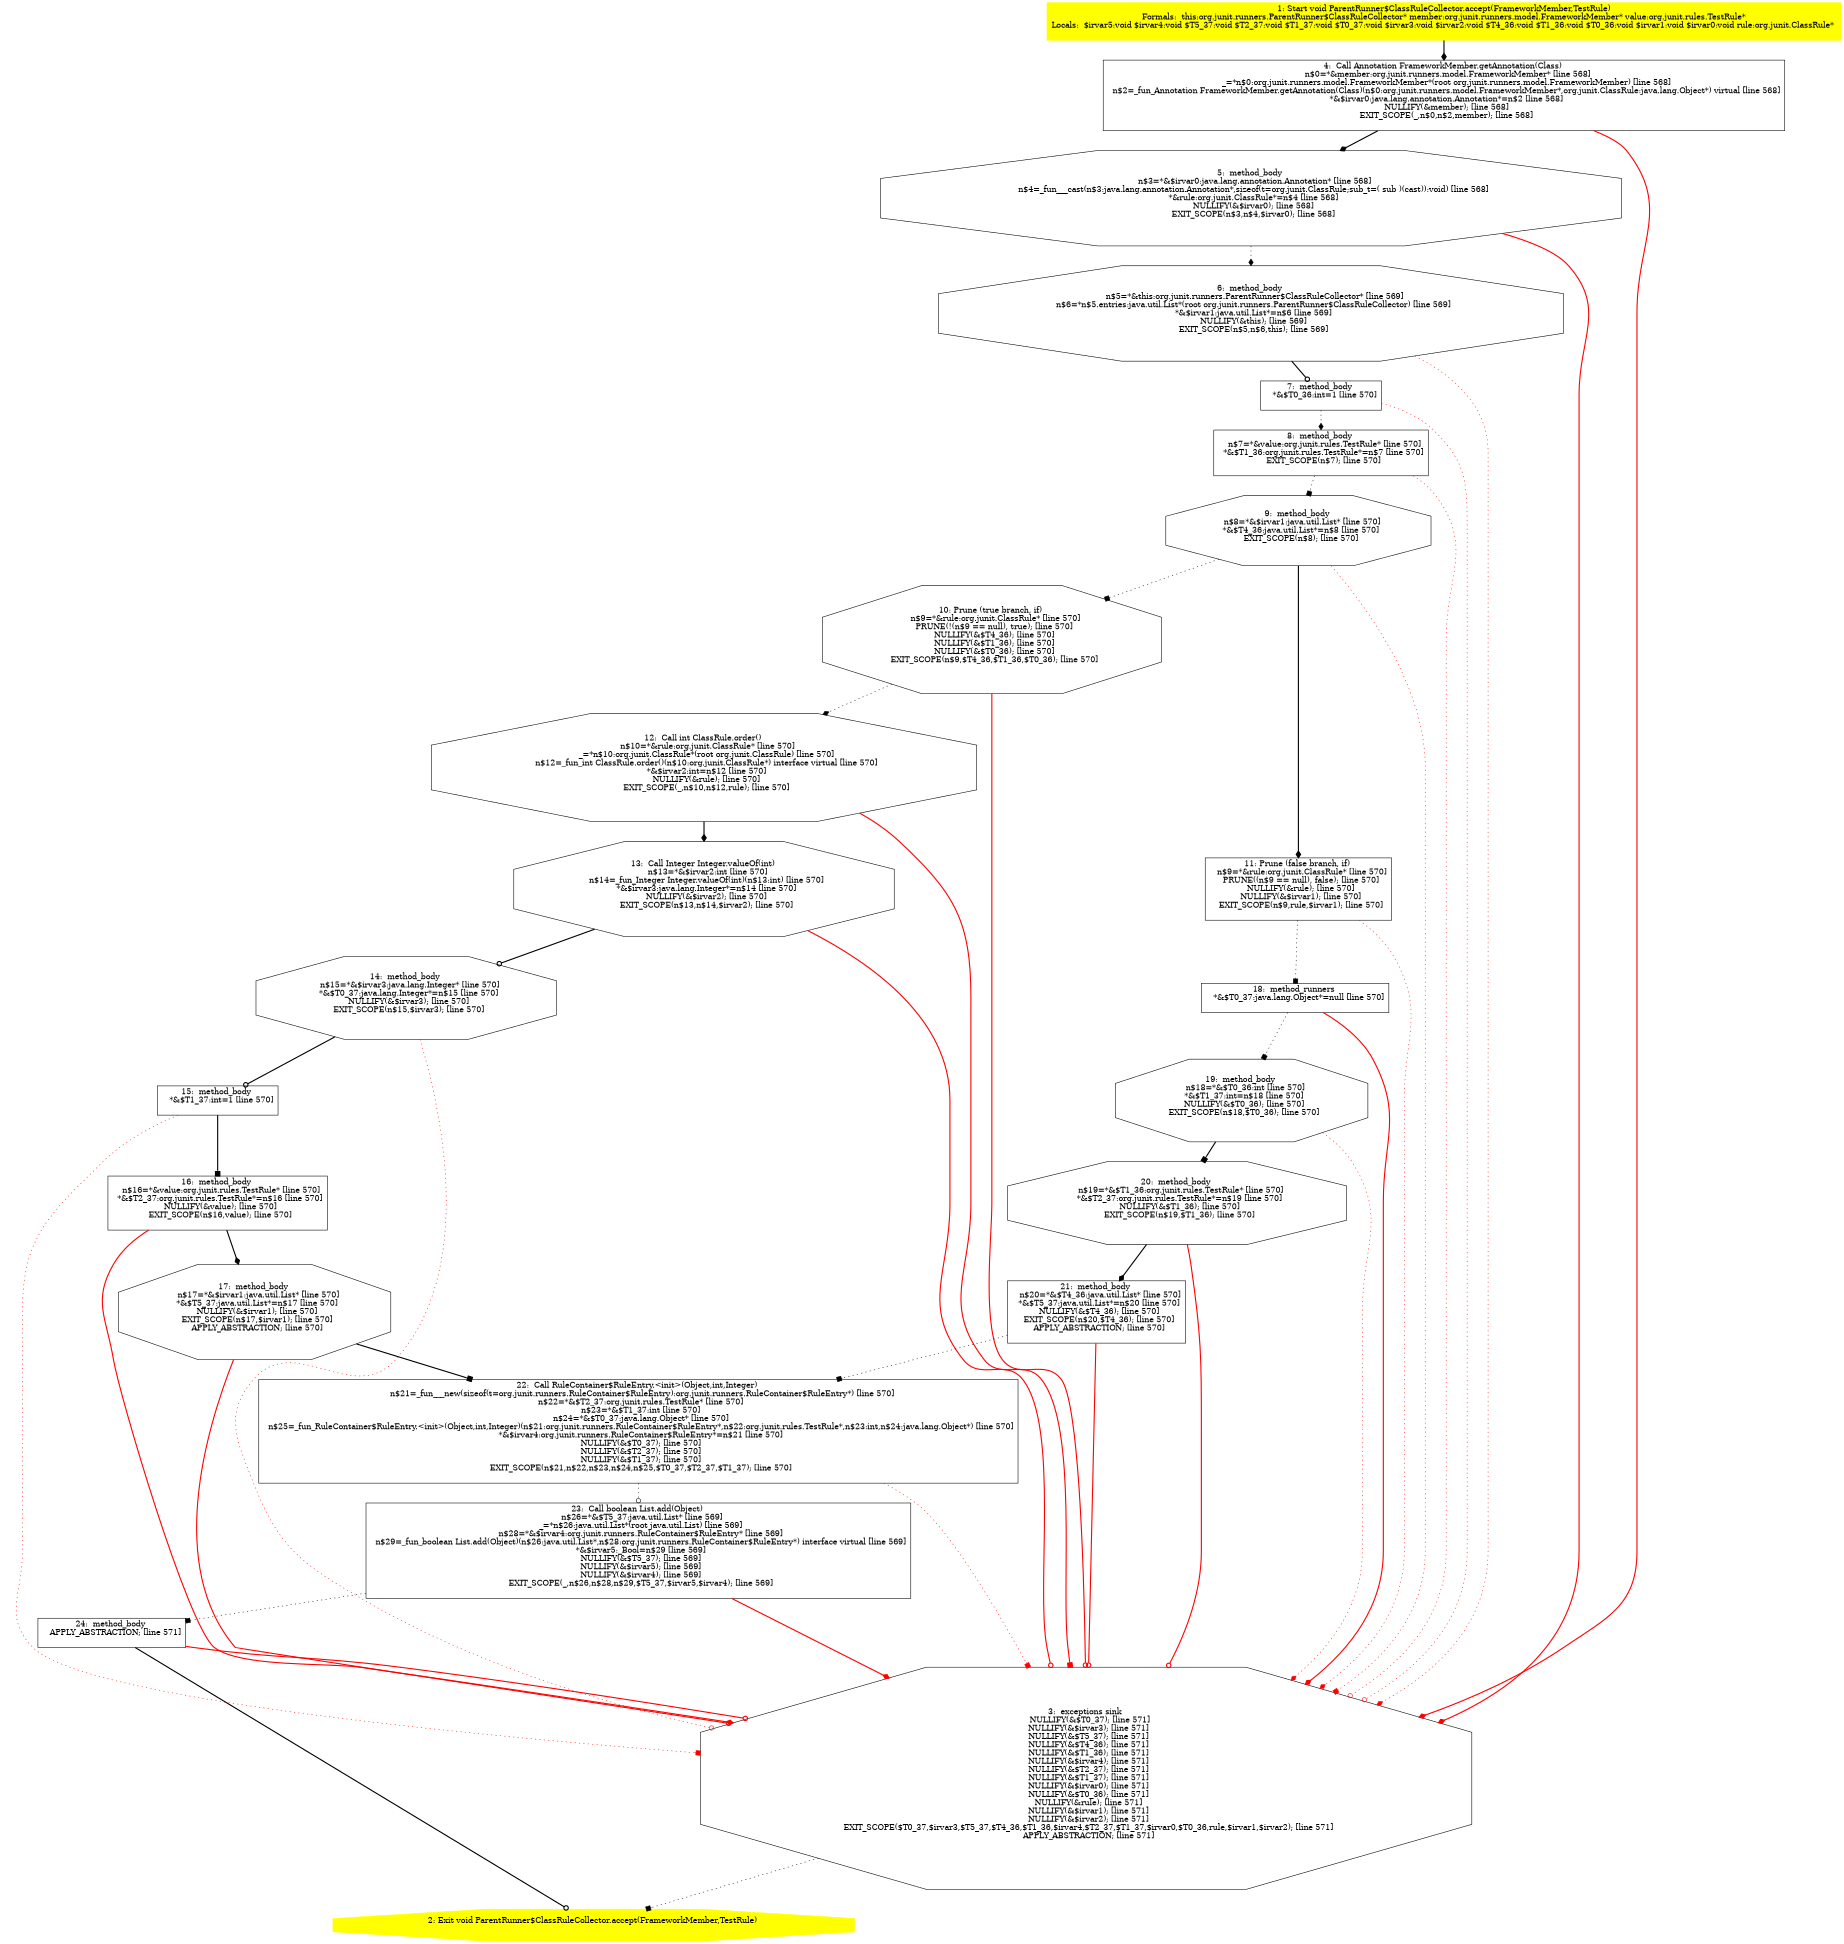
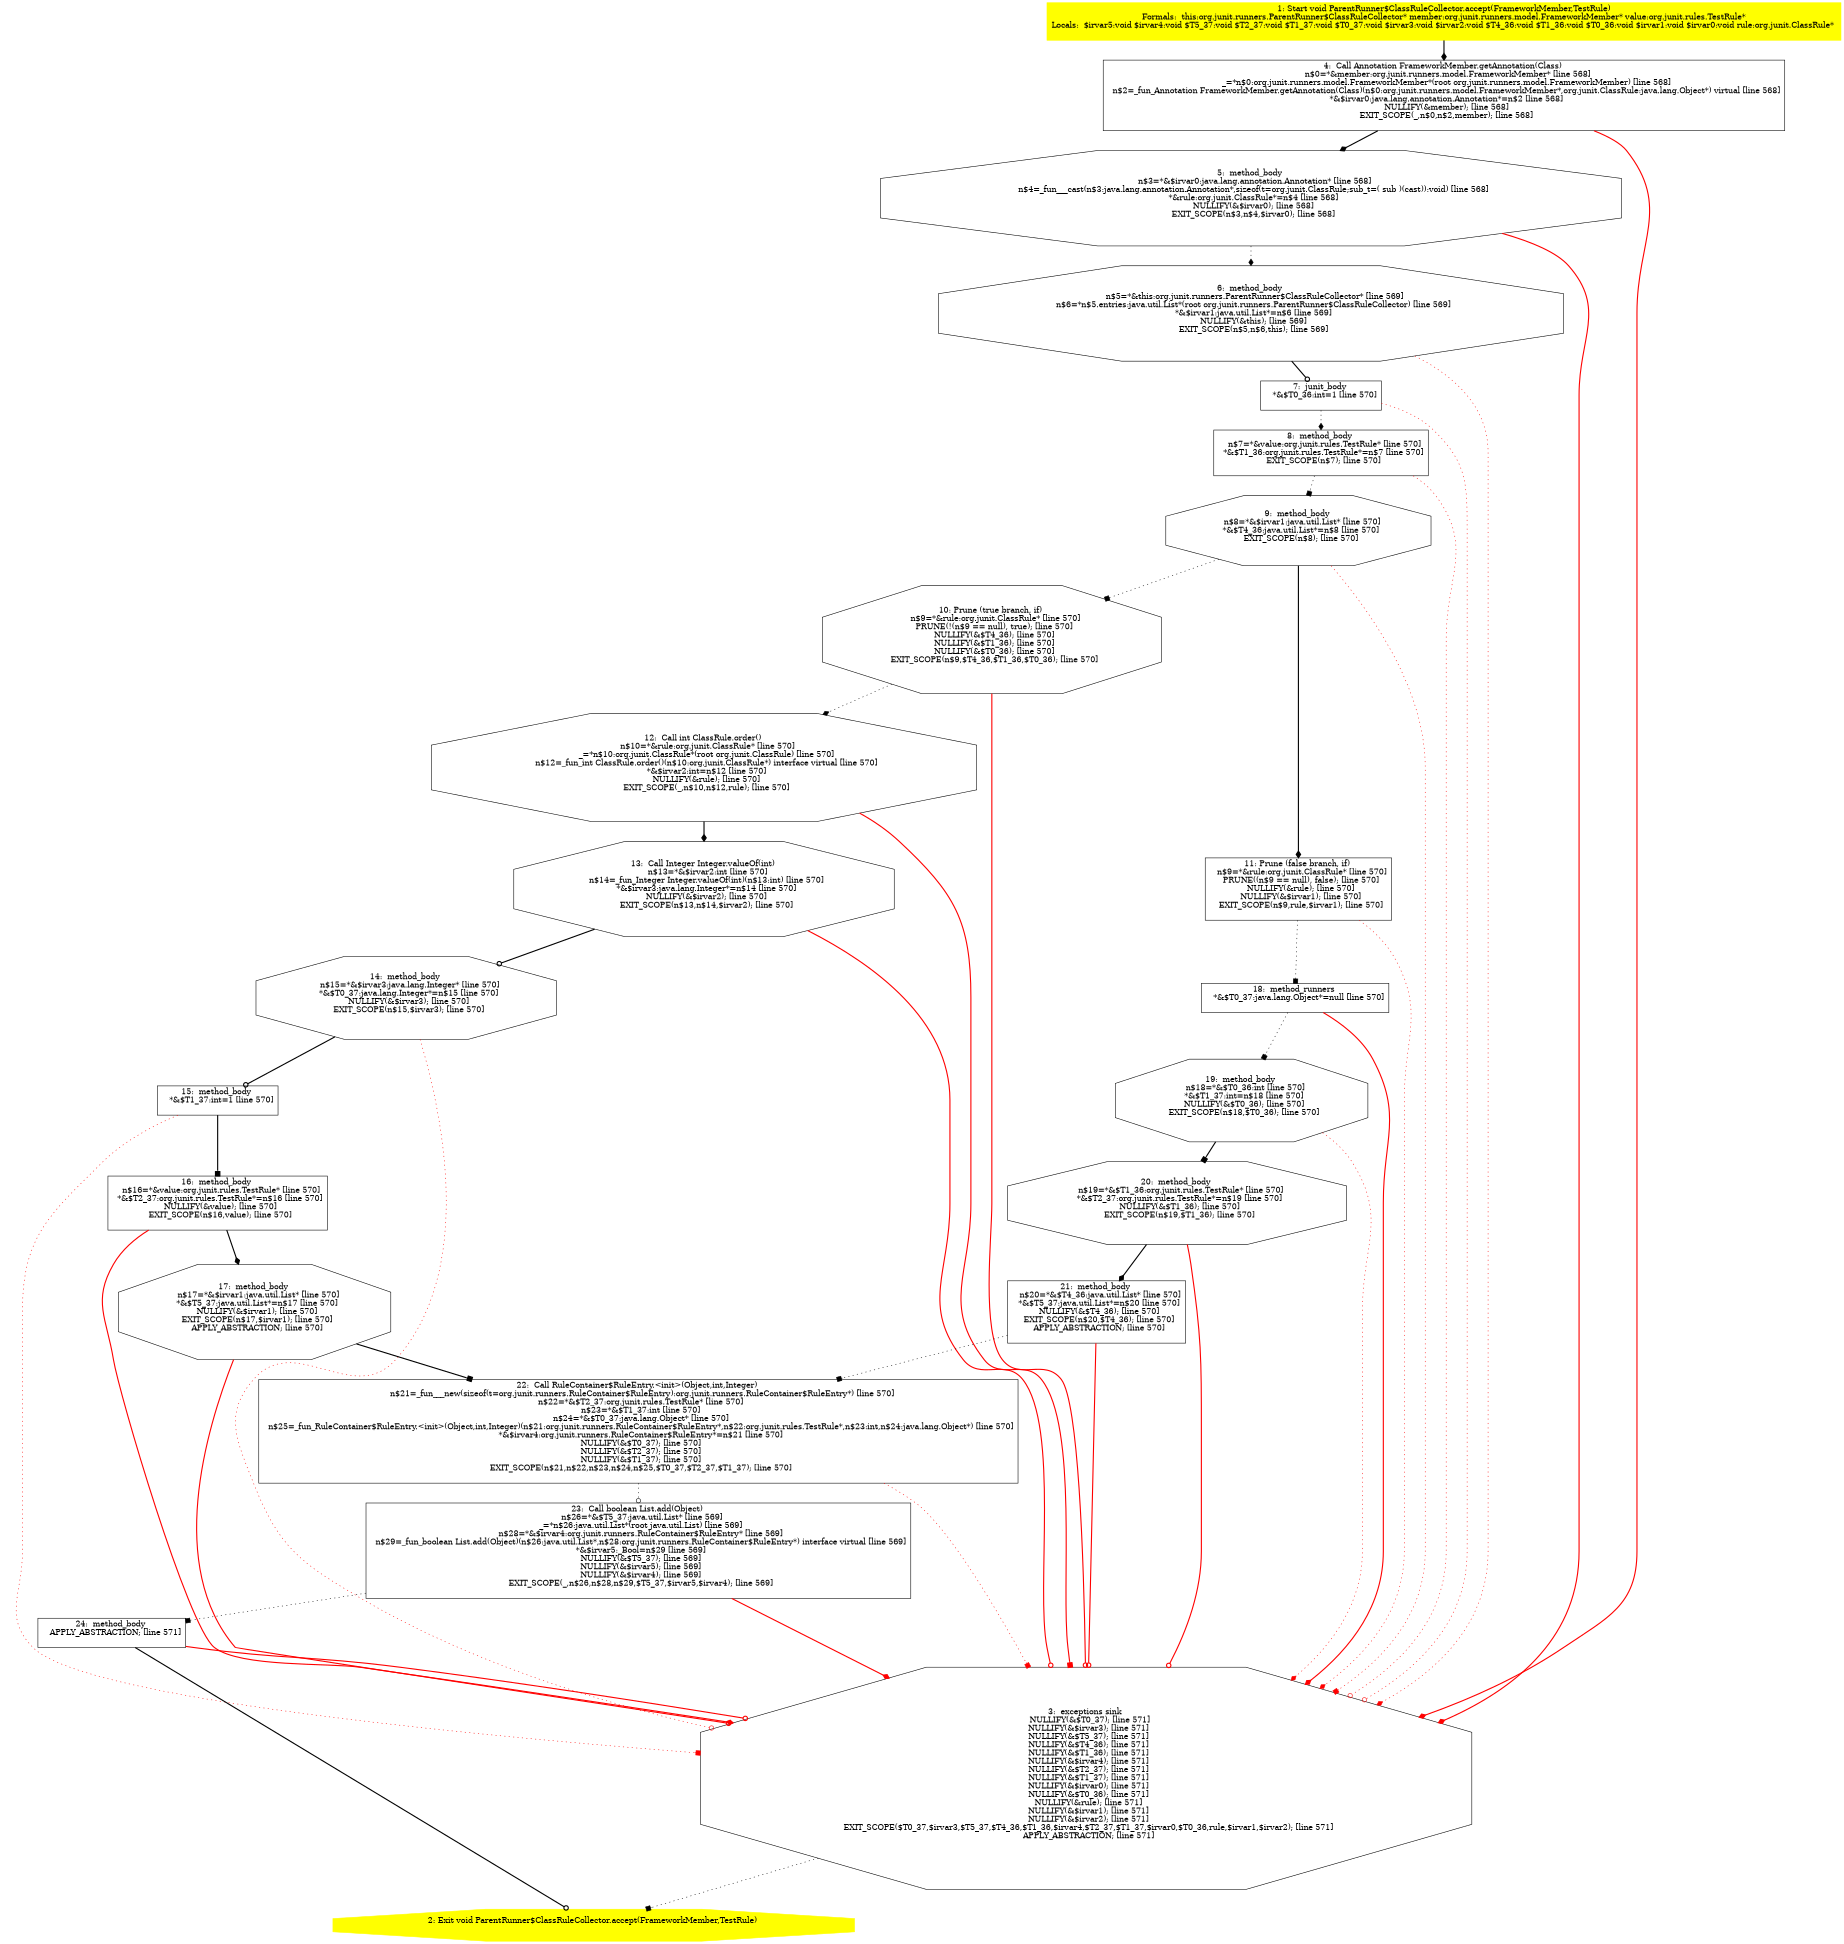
(1321, 396) -> (1321, 396)
